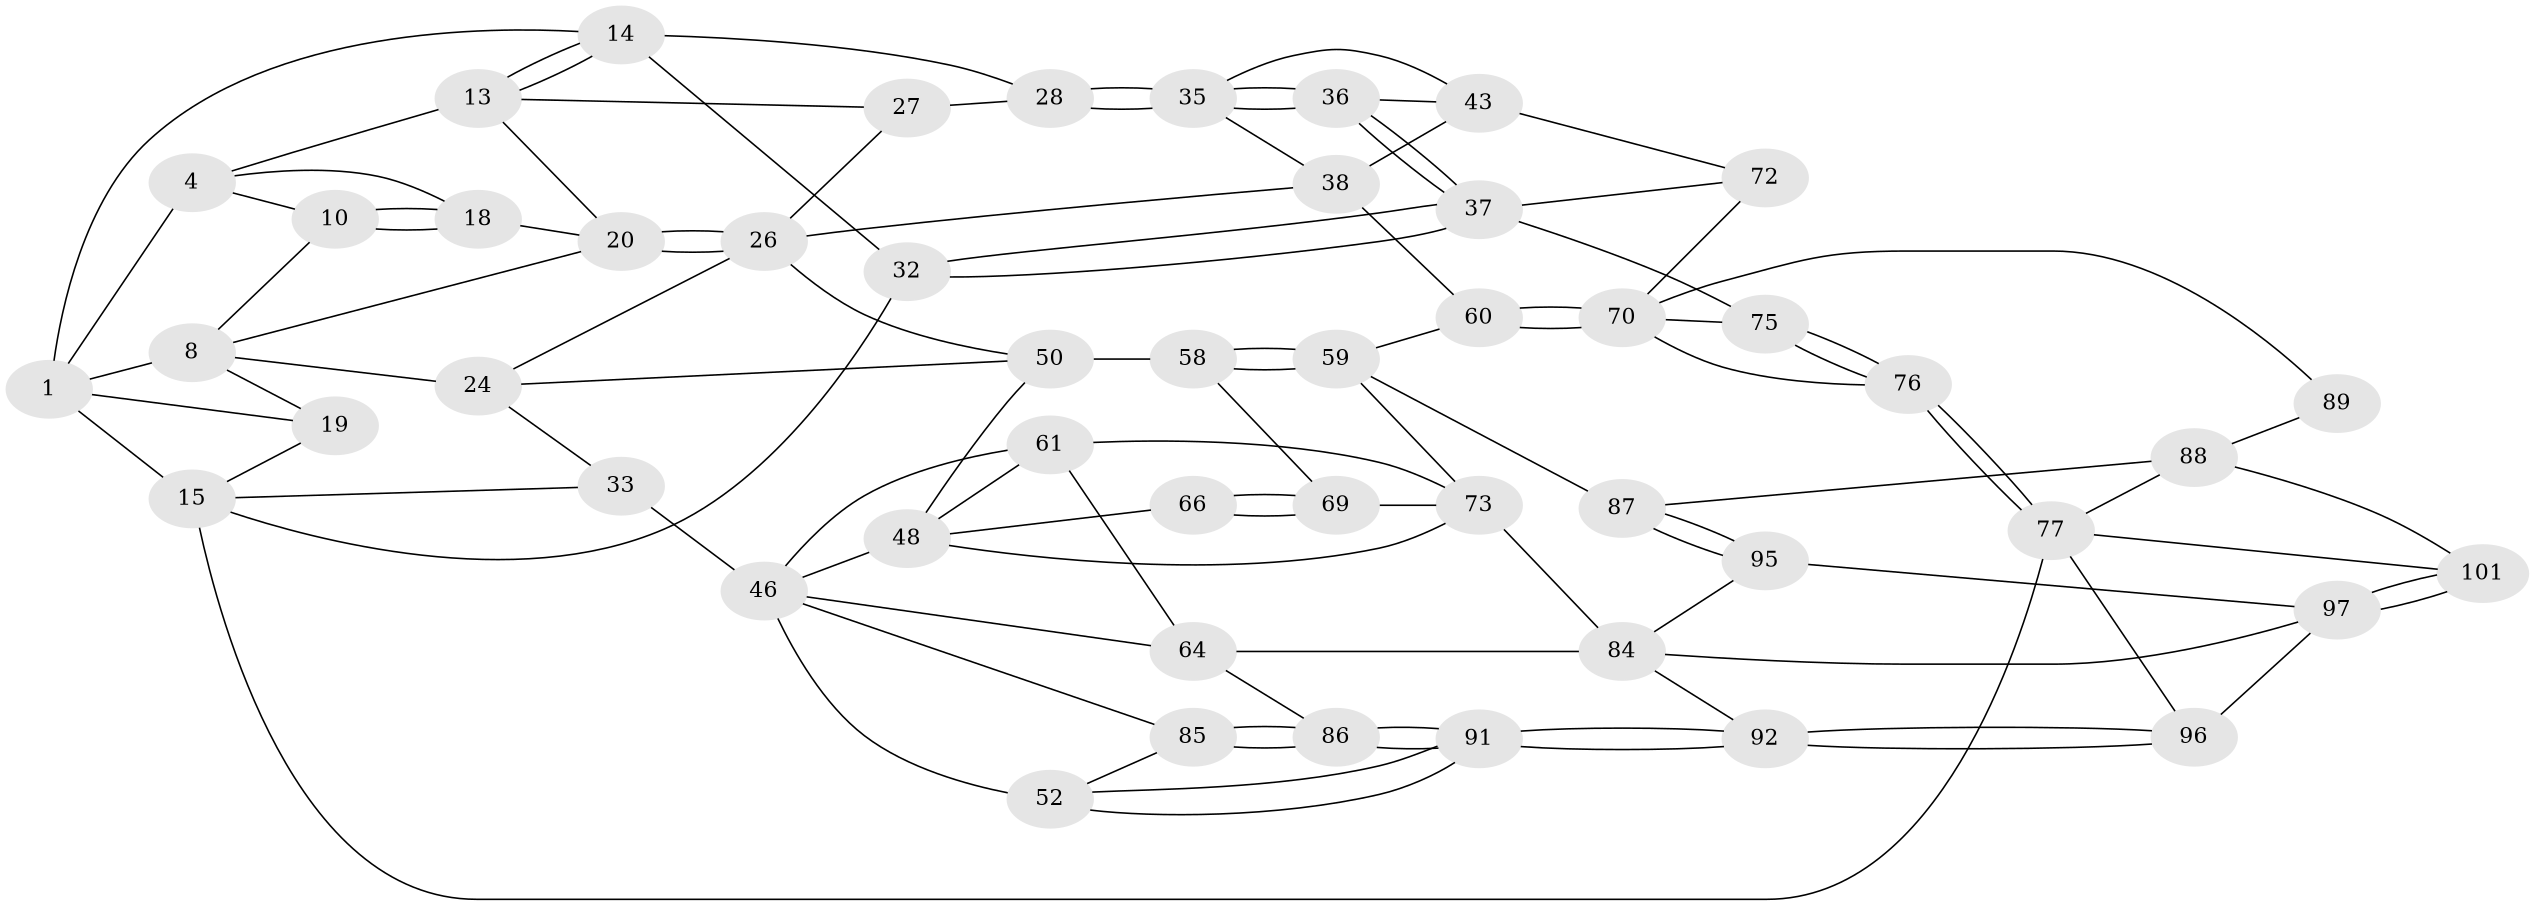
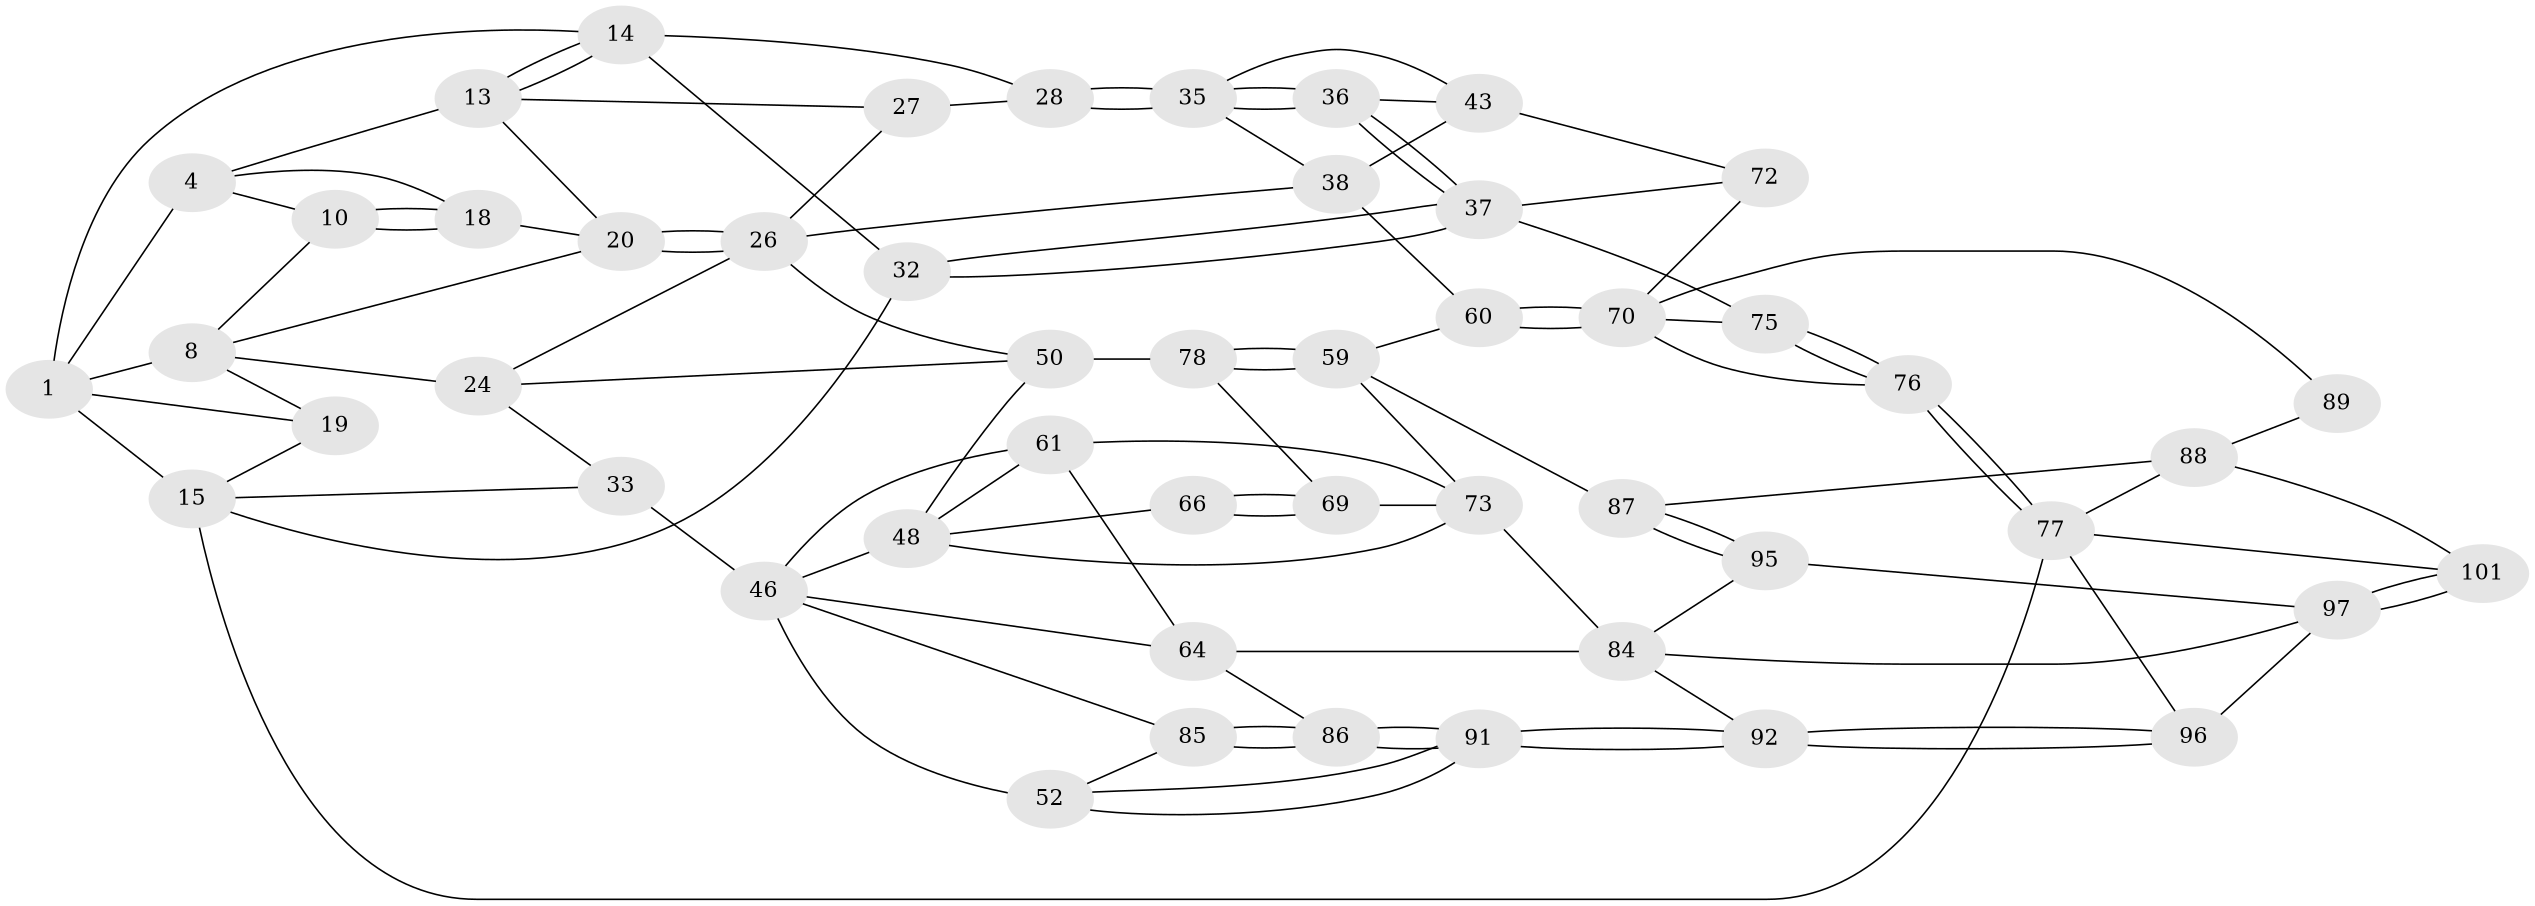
(1193, 359) -> (1193, 359)
